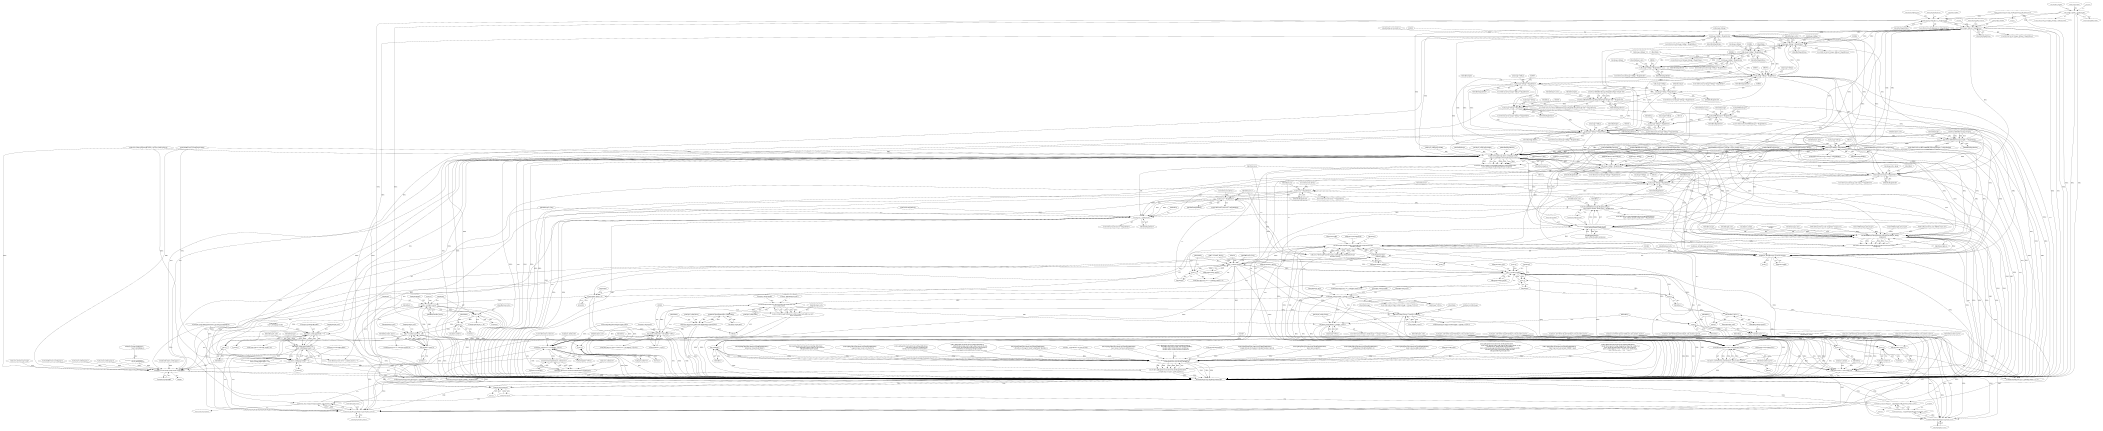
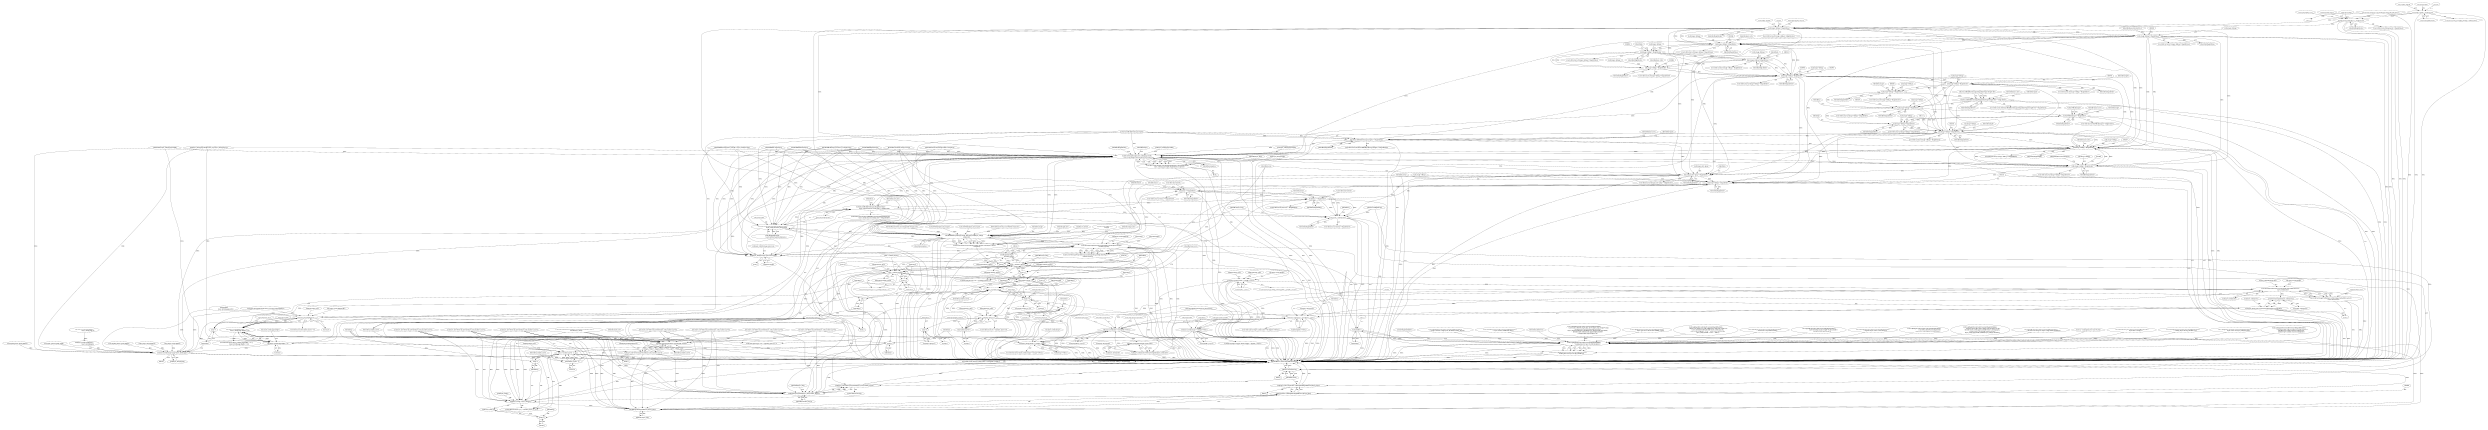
(1871, 369) -> (907, 397)
